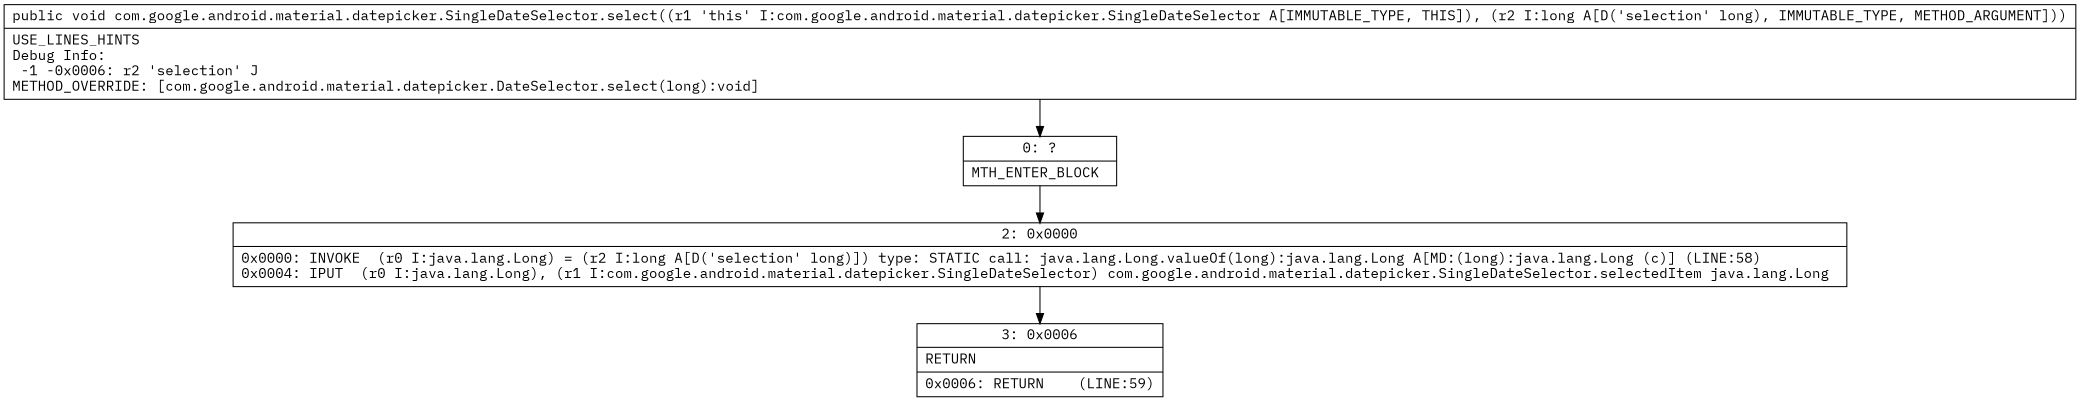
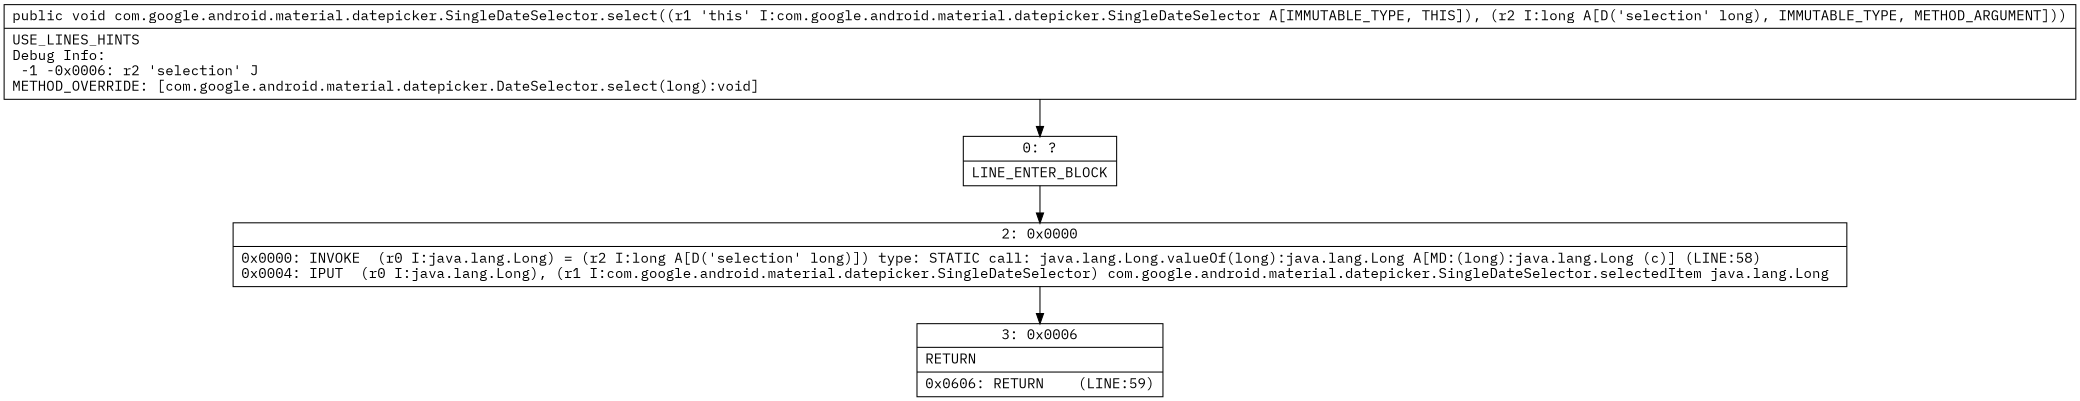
(1035, 173) -> (1040, 173)
(1040, 384) -> (1040, 384)
